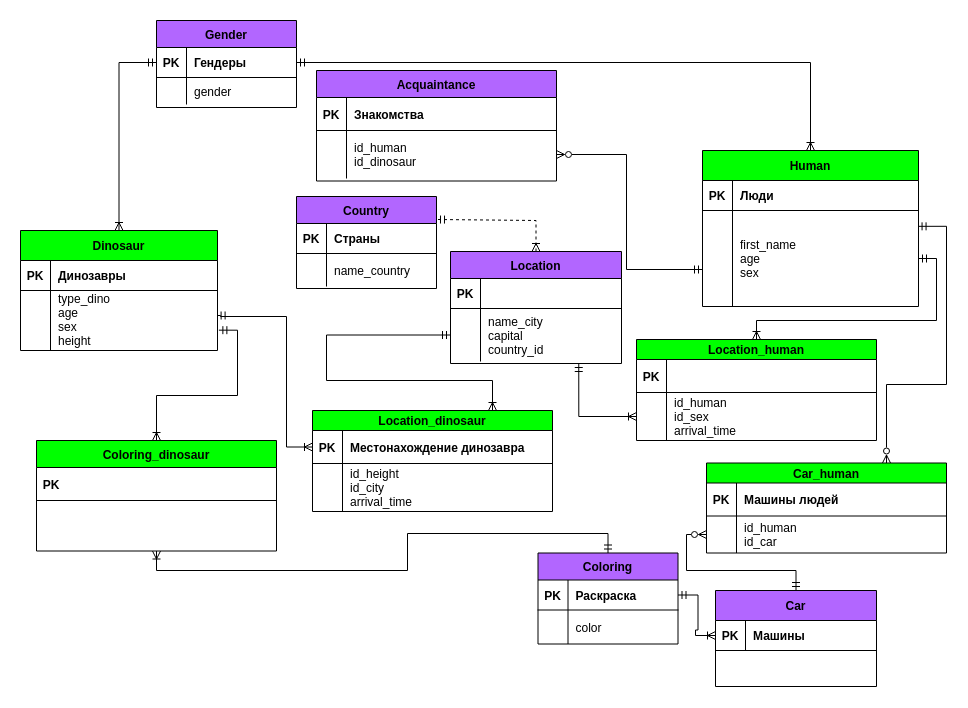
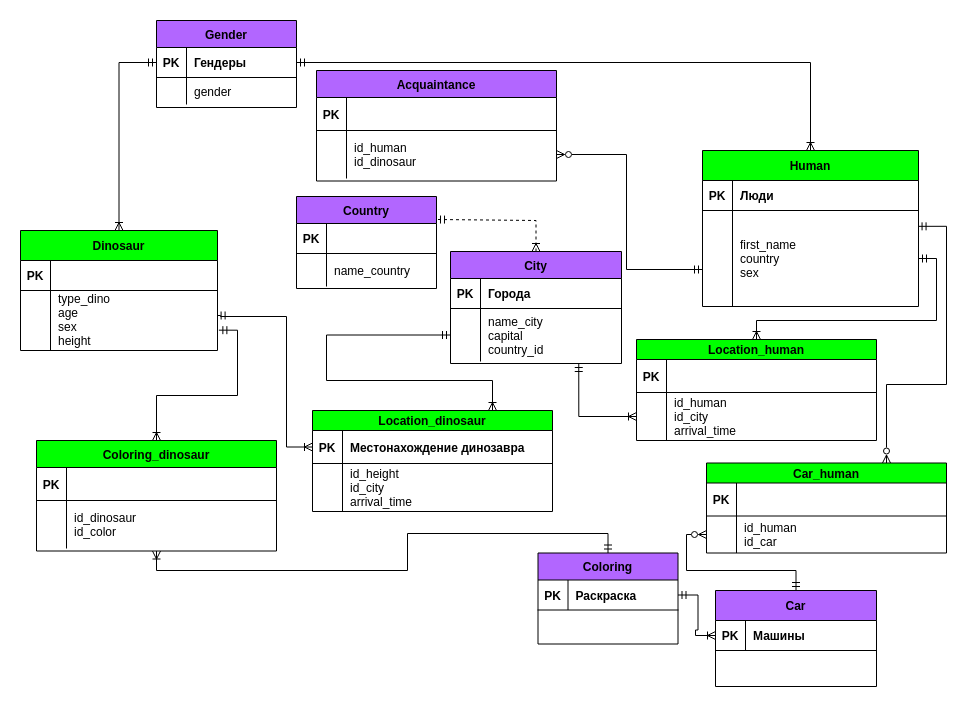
(452, 114) -> none
(382, 239) -> none
(772, 245) -> (772, 245)
(536, 266) -> (536, 266)
(134, 276) -> none
none -> (551, 294)
(699, 403) -> (699, 403)
(842, 500) -> none
none -> (172, 525)
(623, 627) -> none
